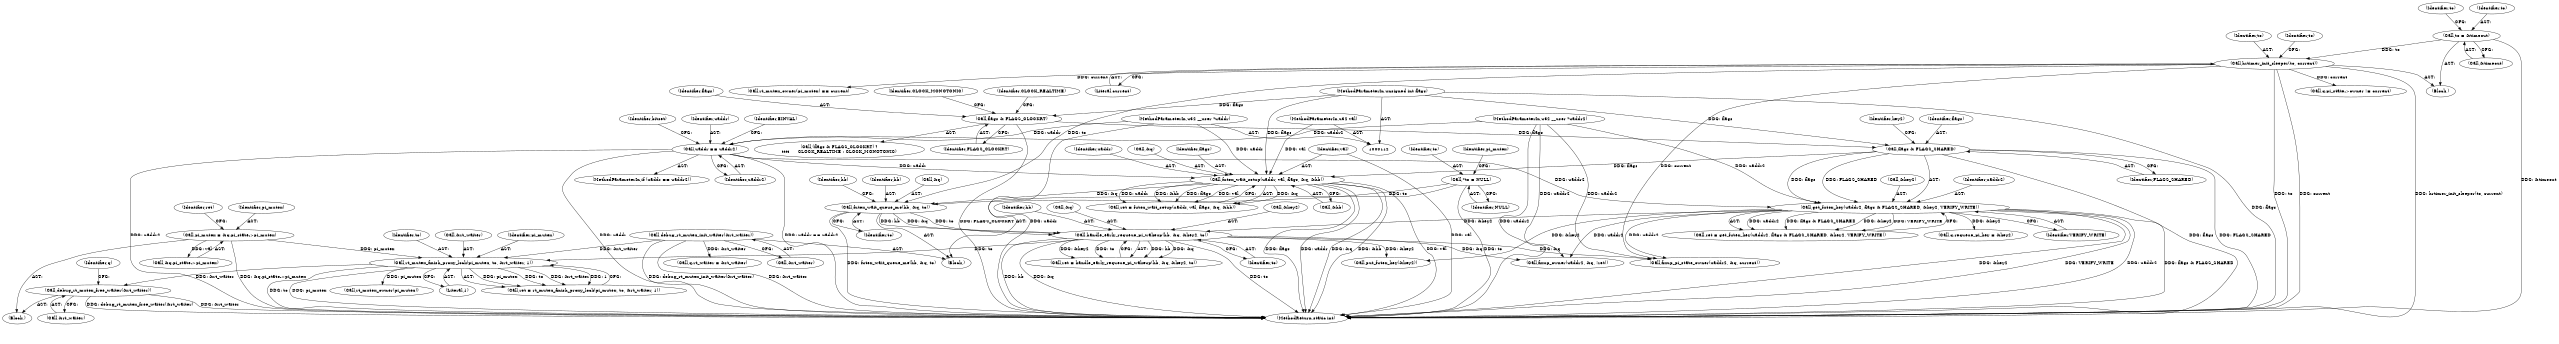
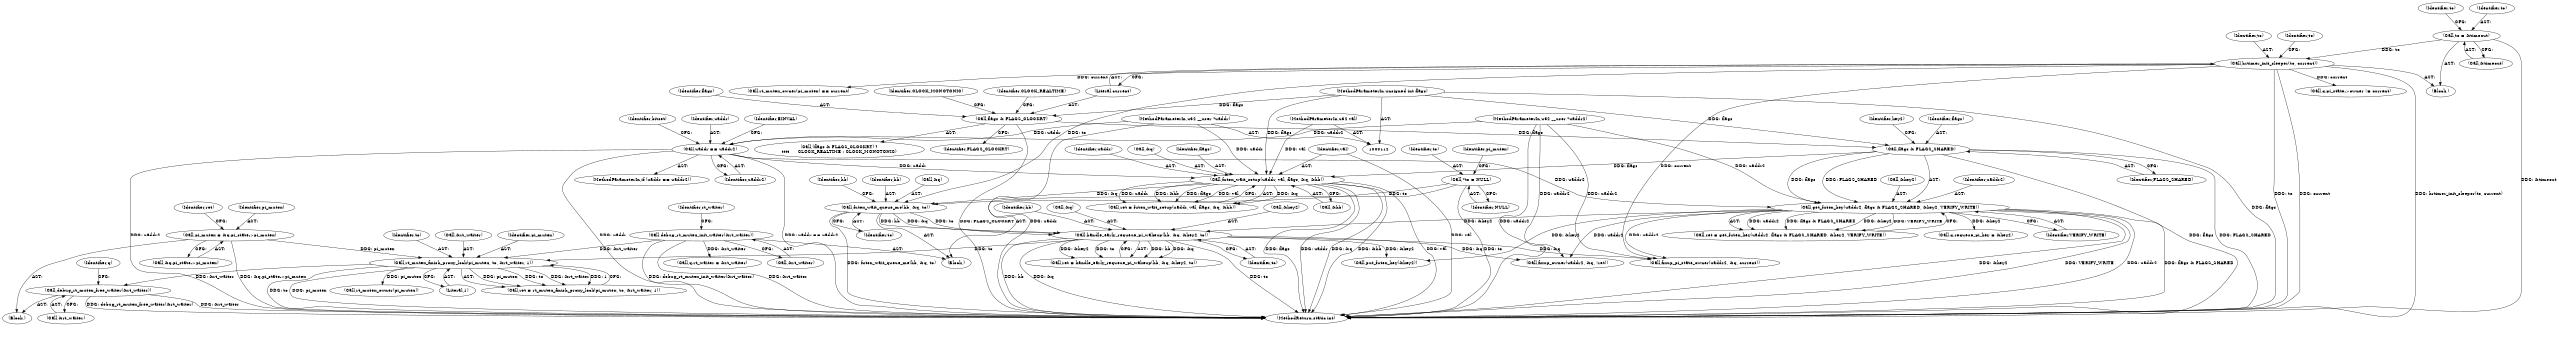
(978, 133) -> (1065, 104)
none -> (701, 208)
(202, 249) -> (202, 249)
